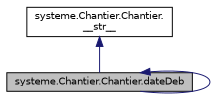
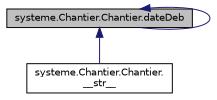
(100, 60) -> (100, 51)
